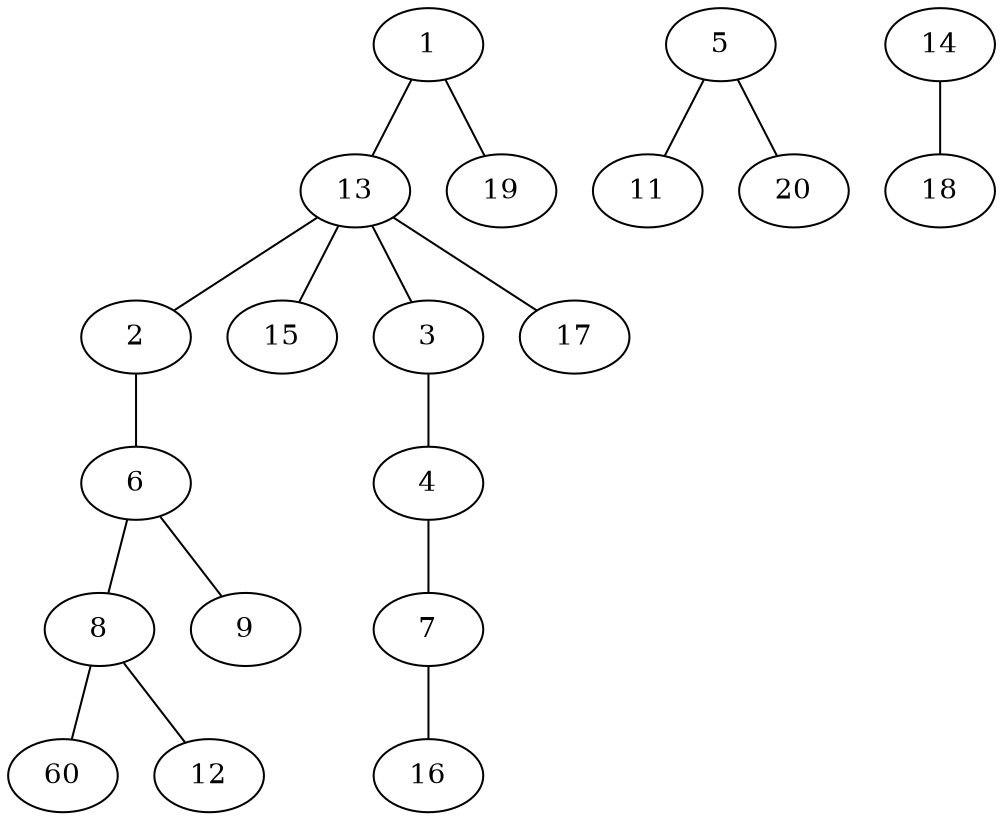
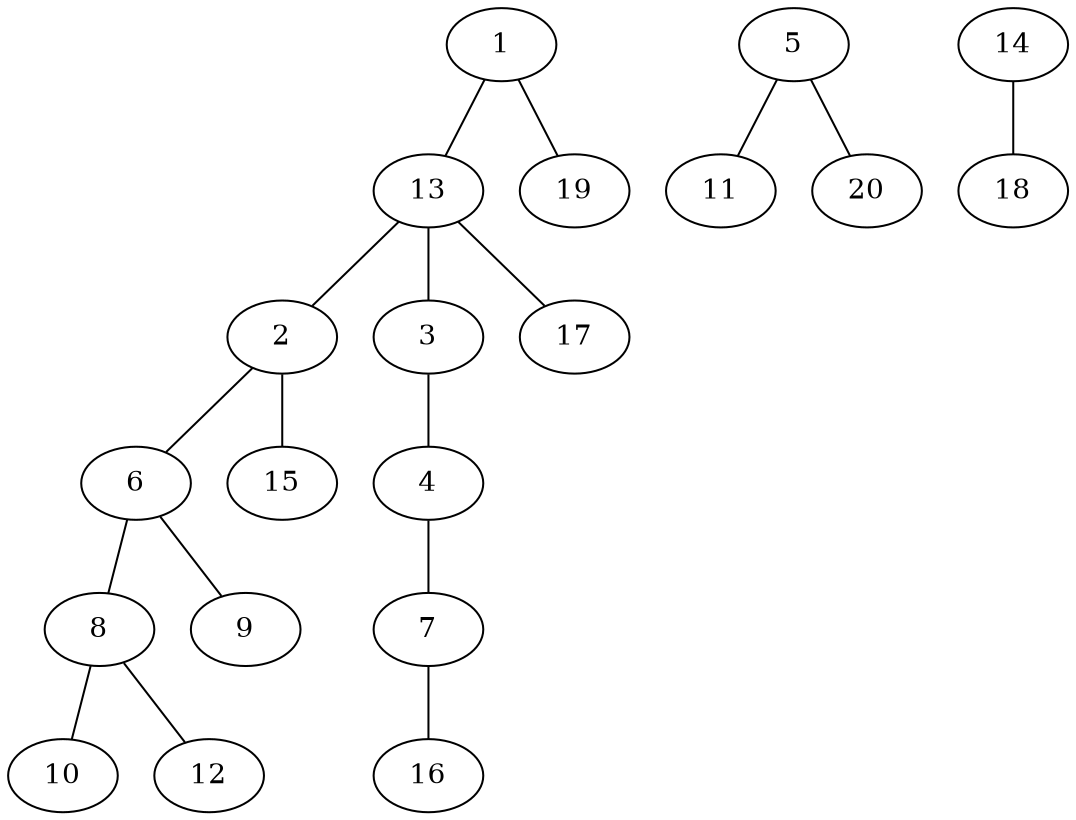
(319, 264) -> (282, 410)
(63, 776) -> (63, 776)
